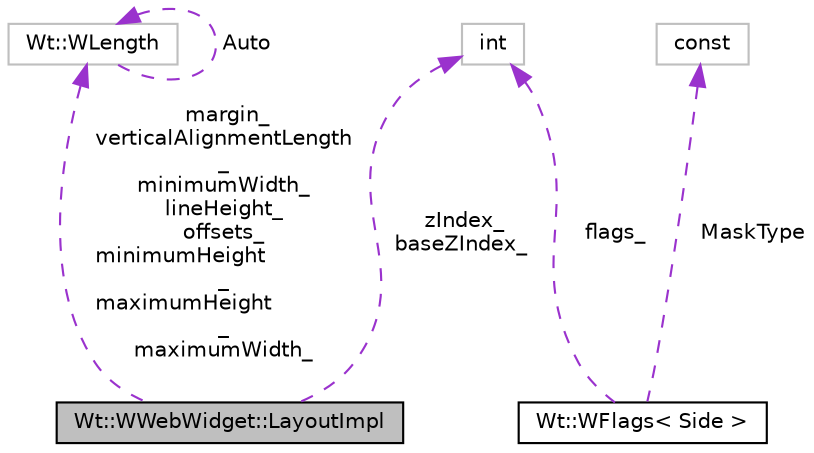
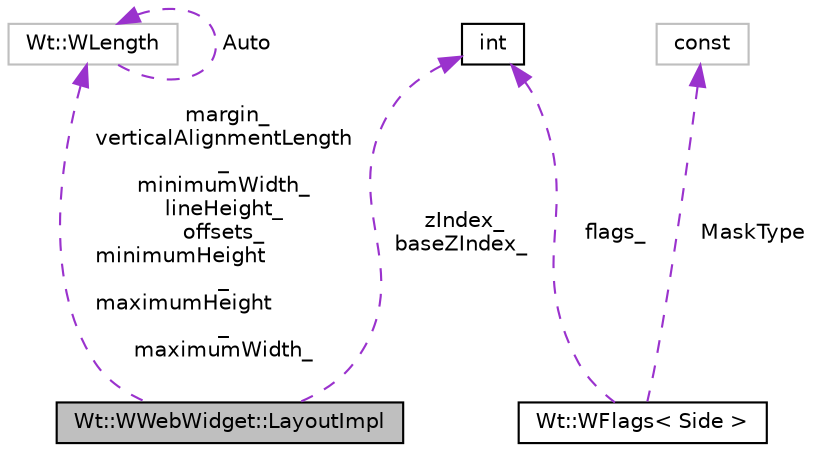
(493, 44) -> (493, 44)
